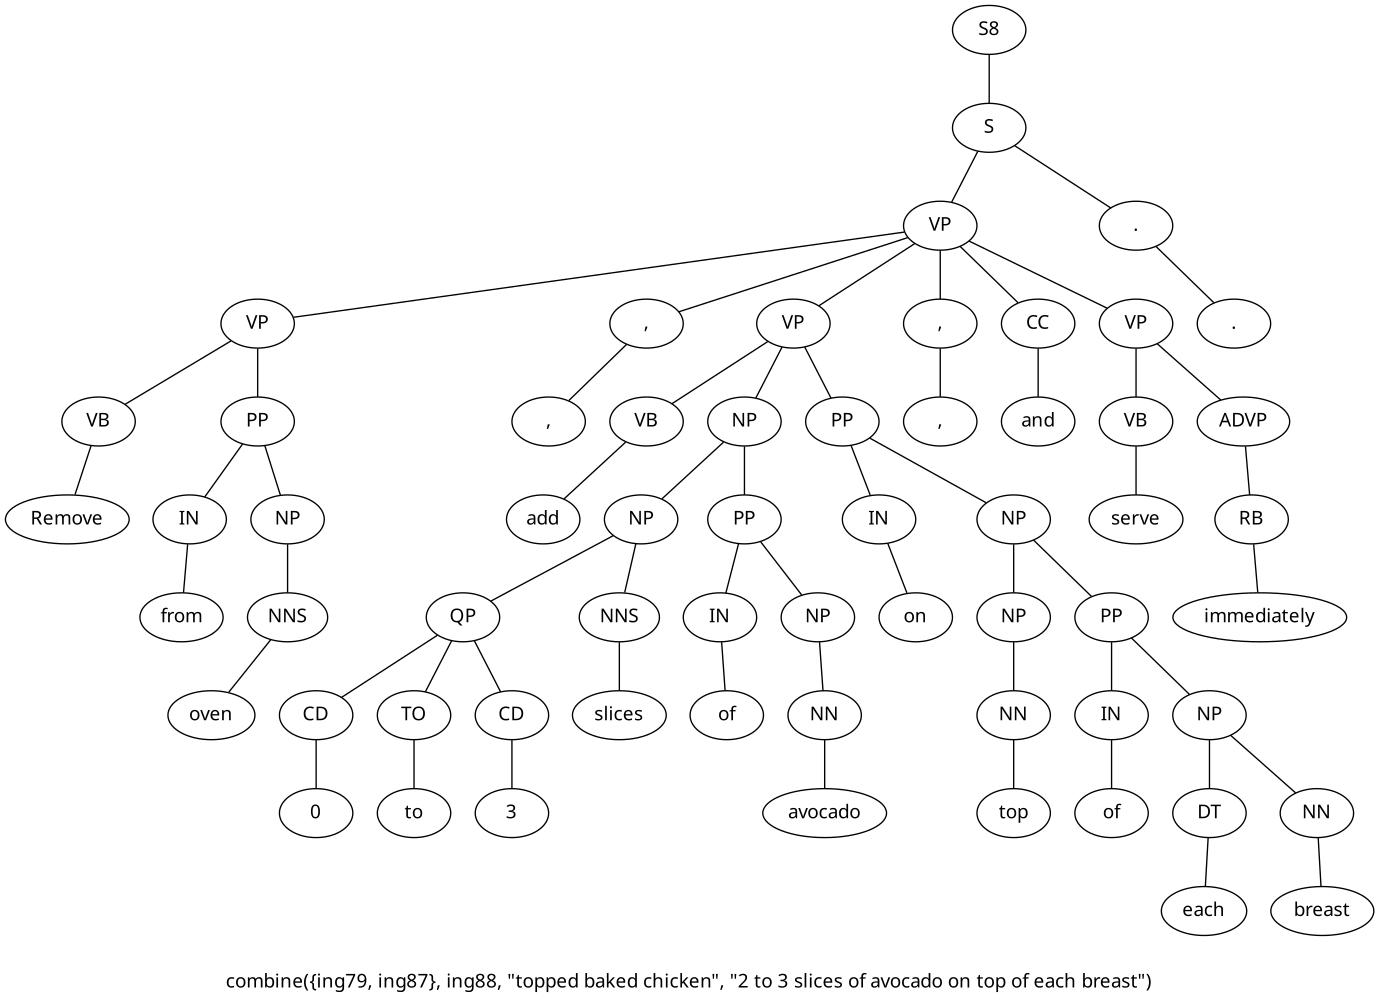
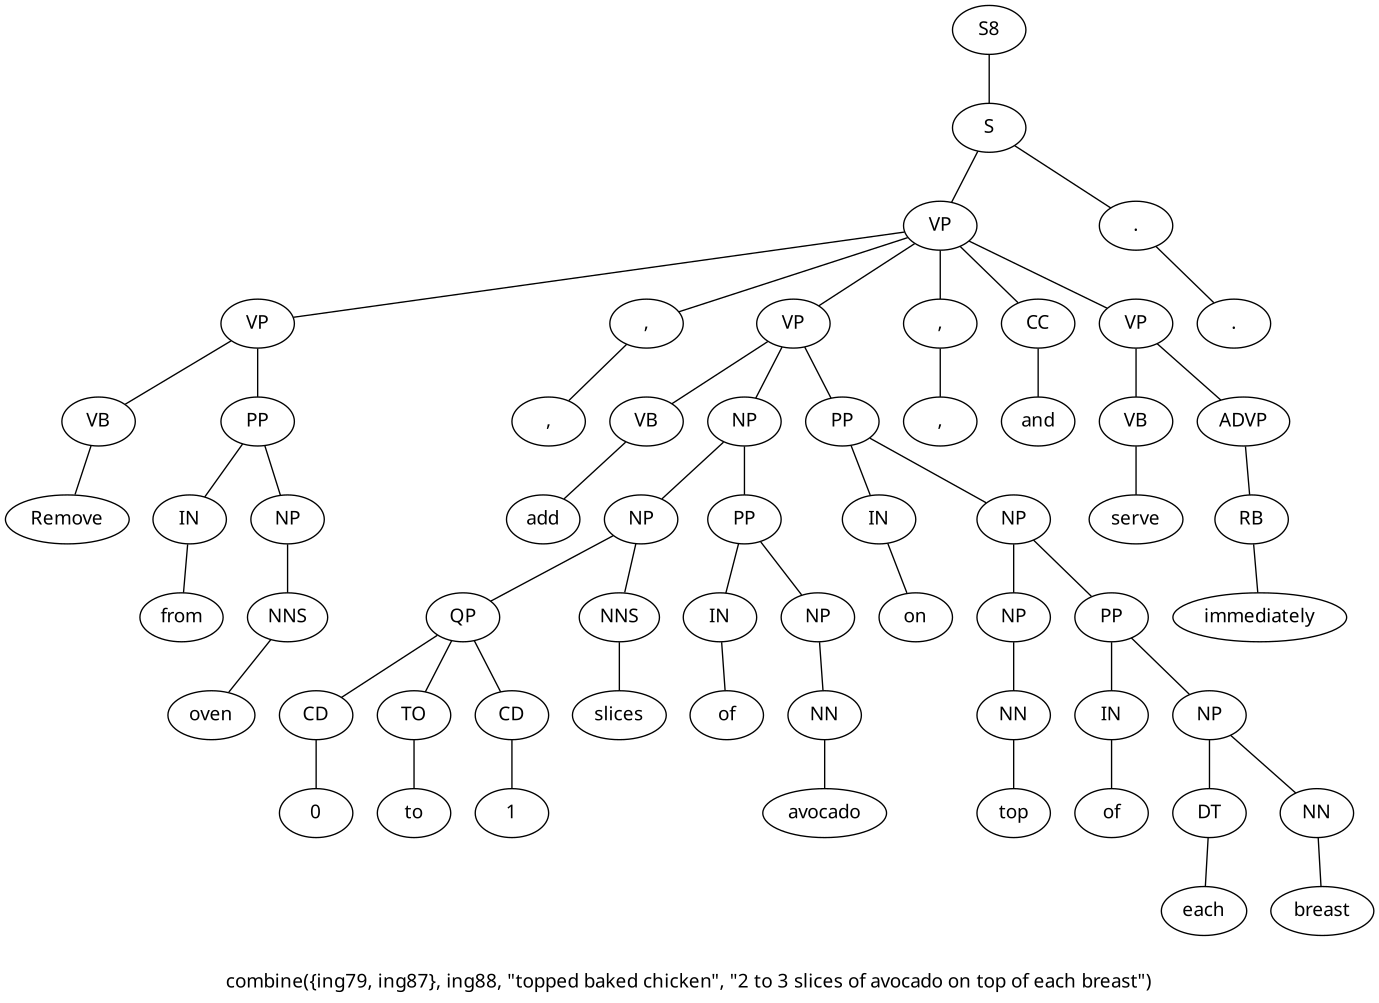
(512, 813) -> (512, 813)
